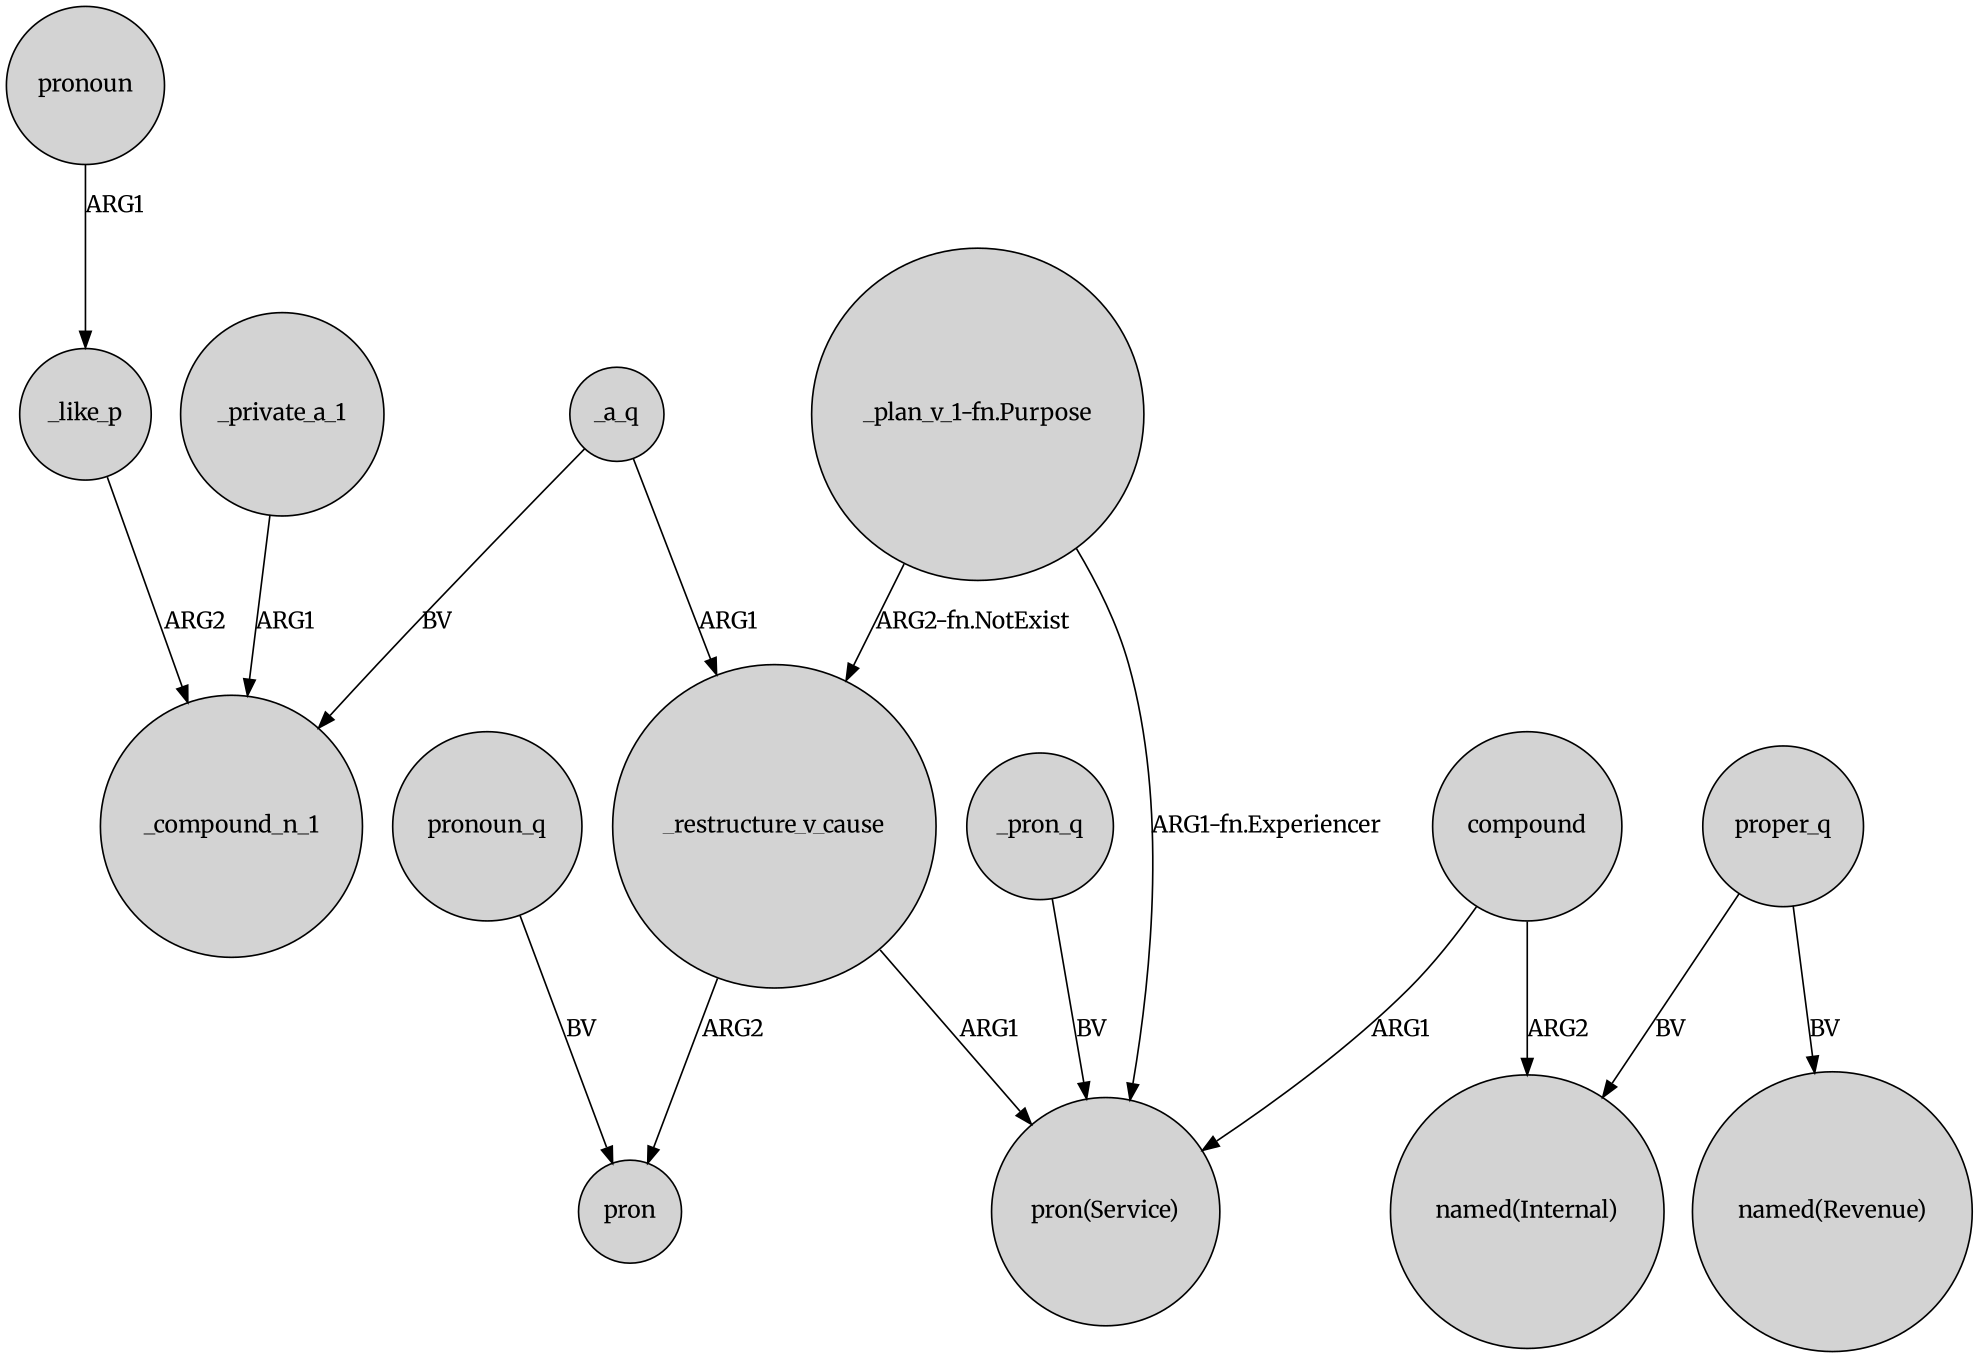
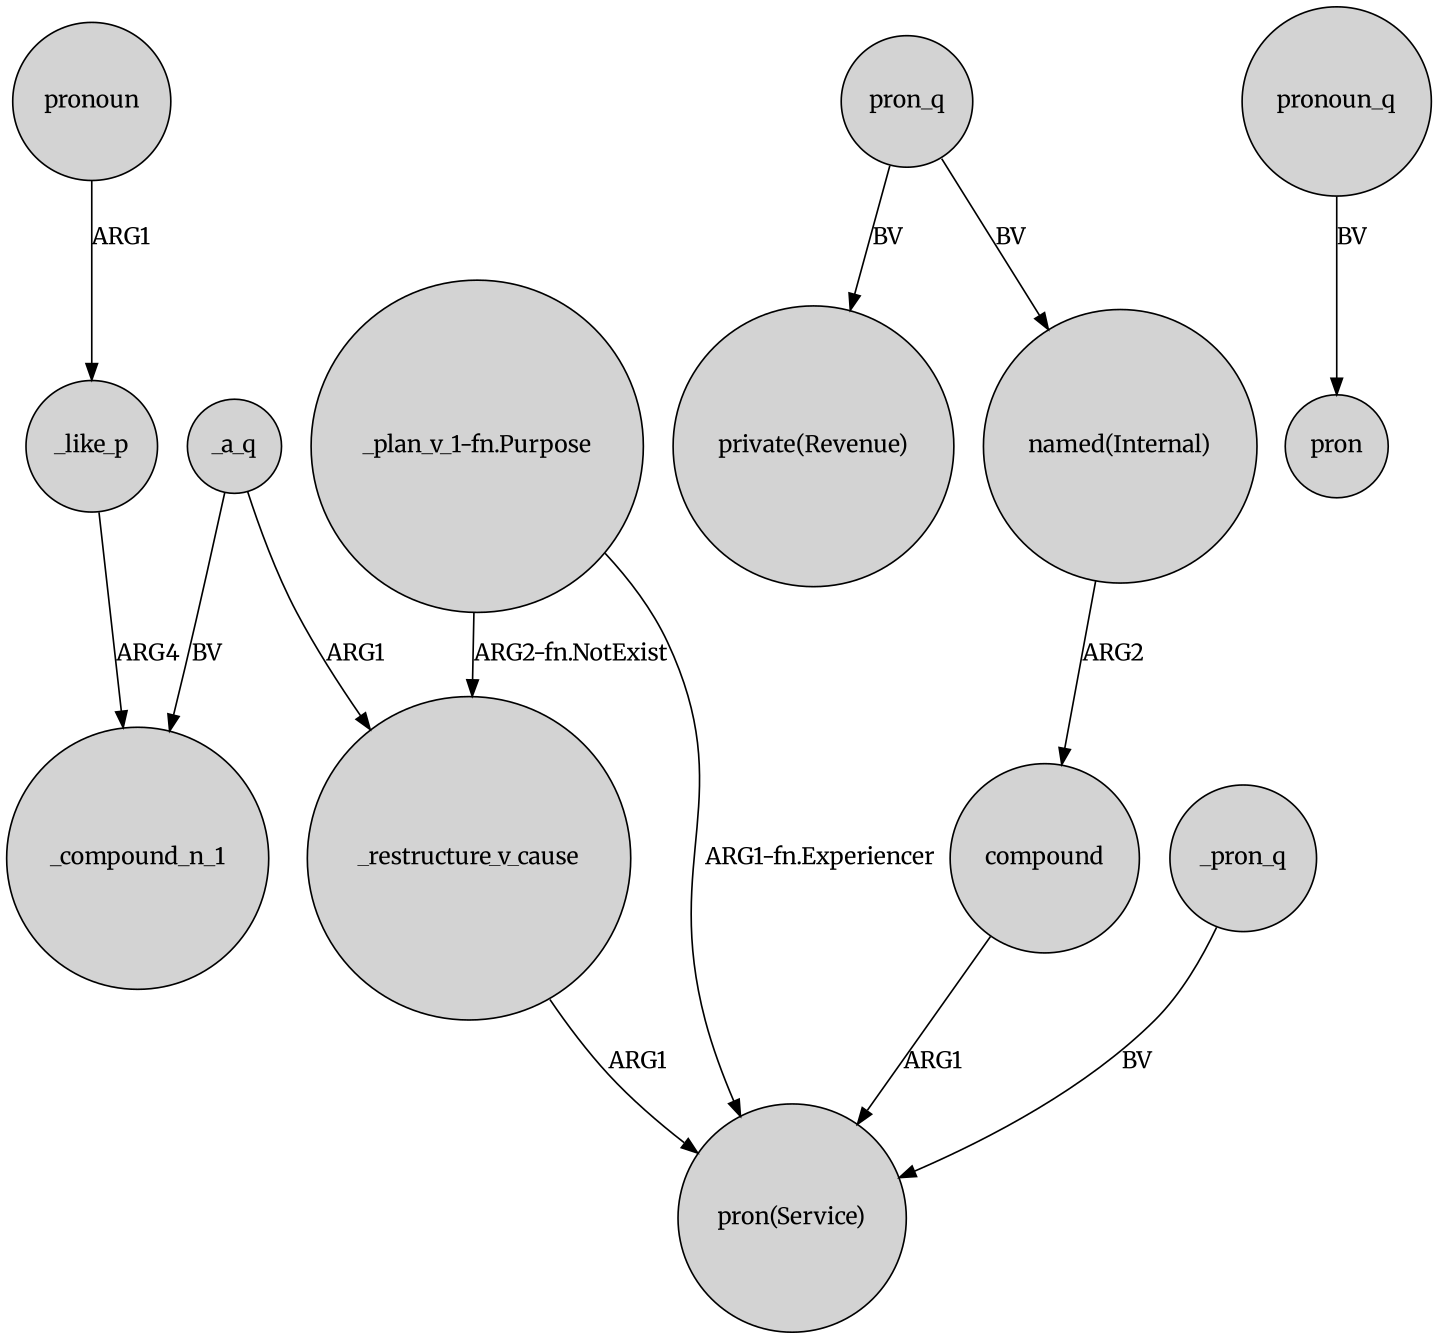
(282, 414) -> none
(195, 622) -> (148, 654)
(1783, 826) -> (907, 101)
(1527, 990) -> (1080, 664)
(686, 1063) -> none
(1832, 1212) -> (813, 446)
